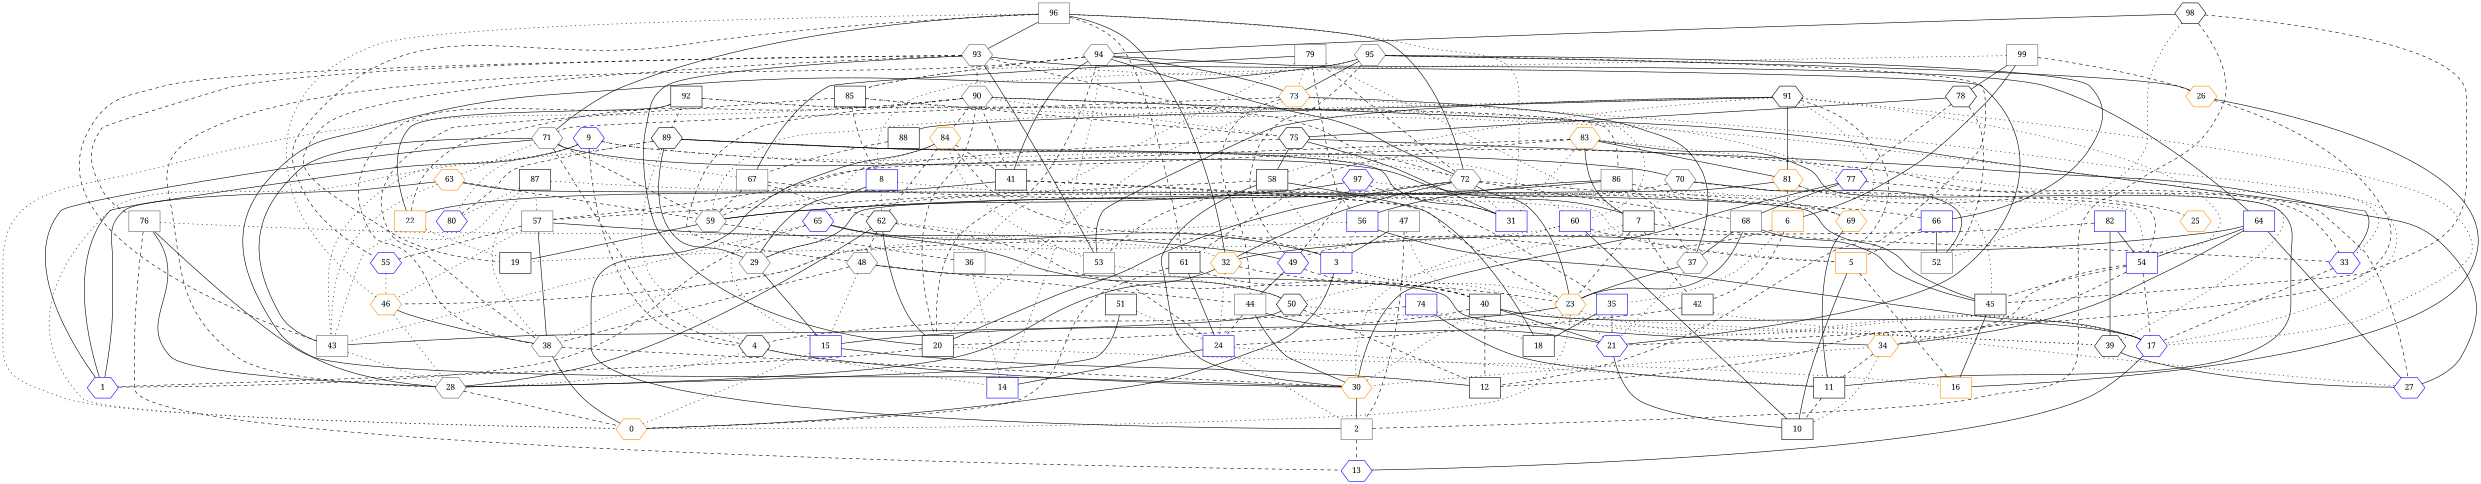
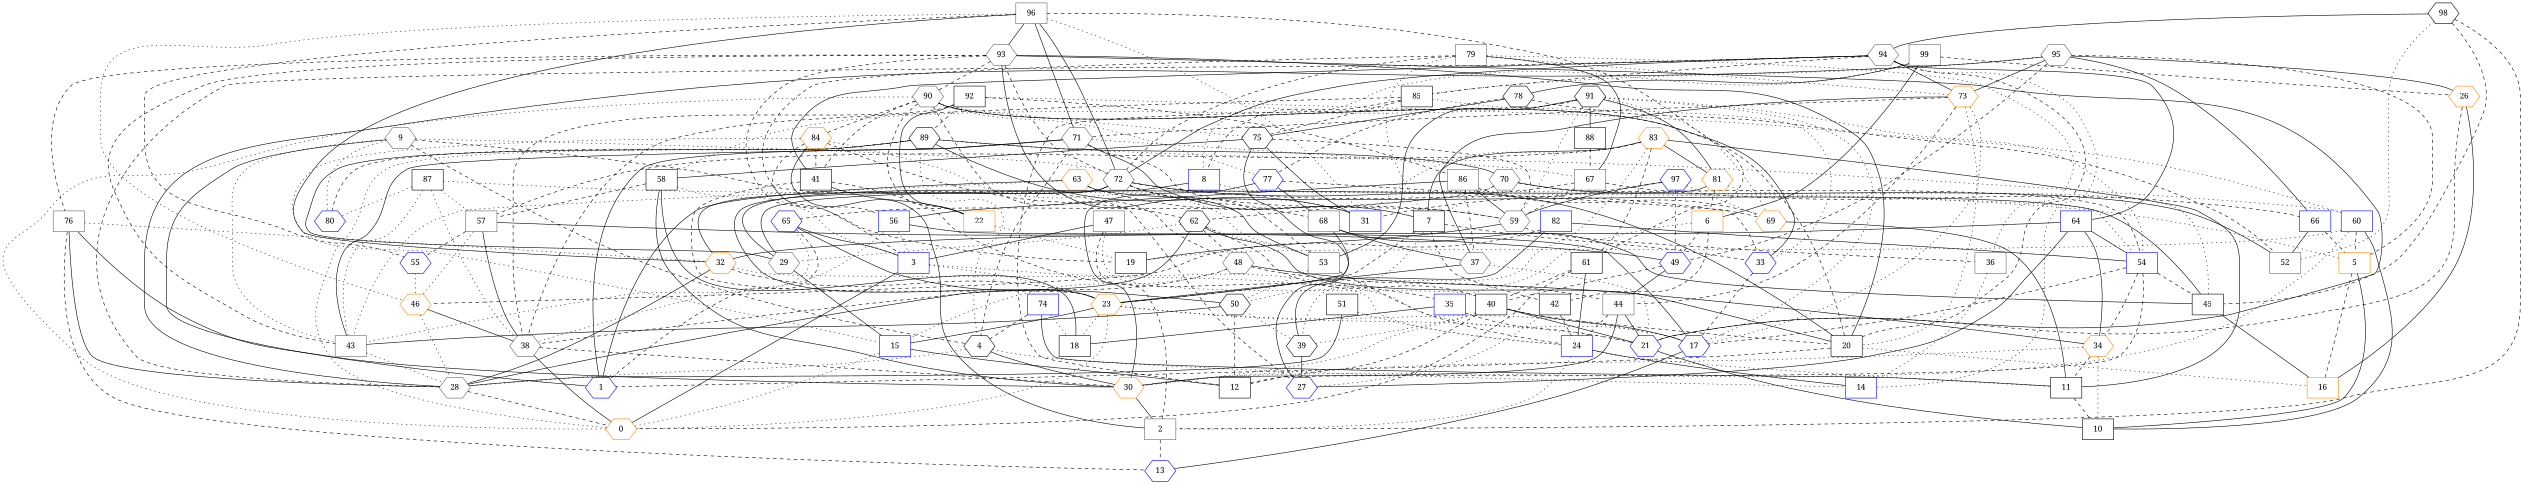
(589, 138) -> (400, 138)
(2196, 221) -> none
